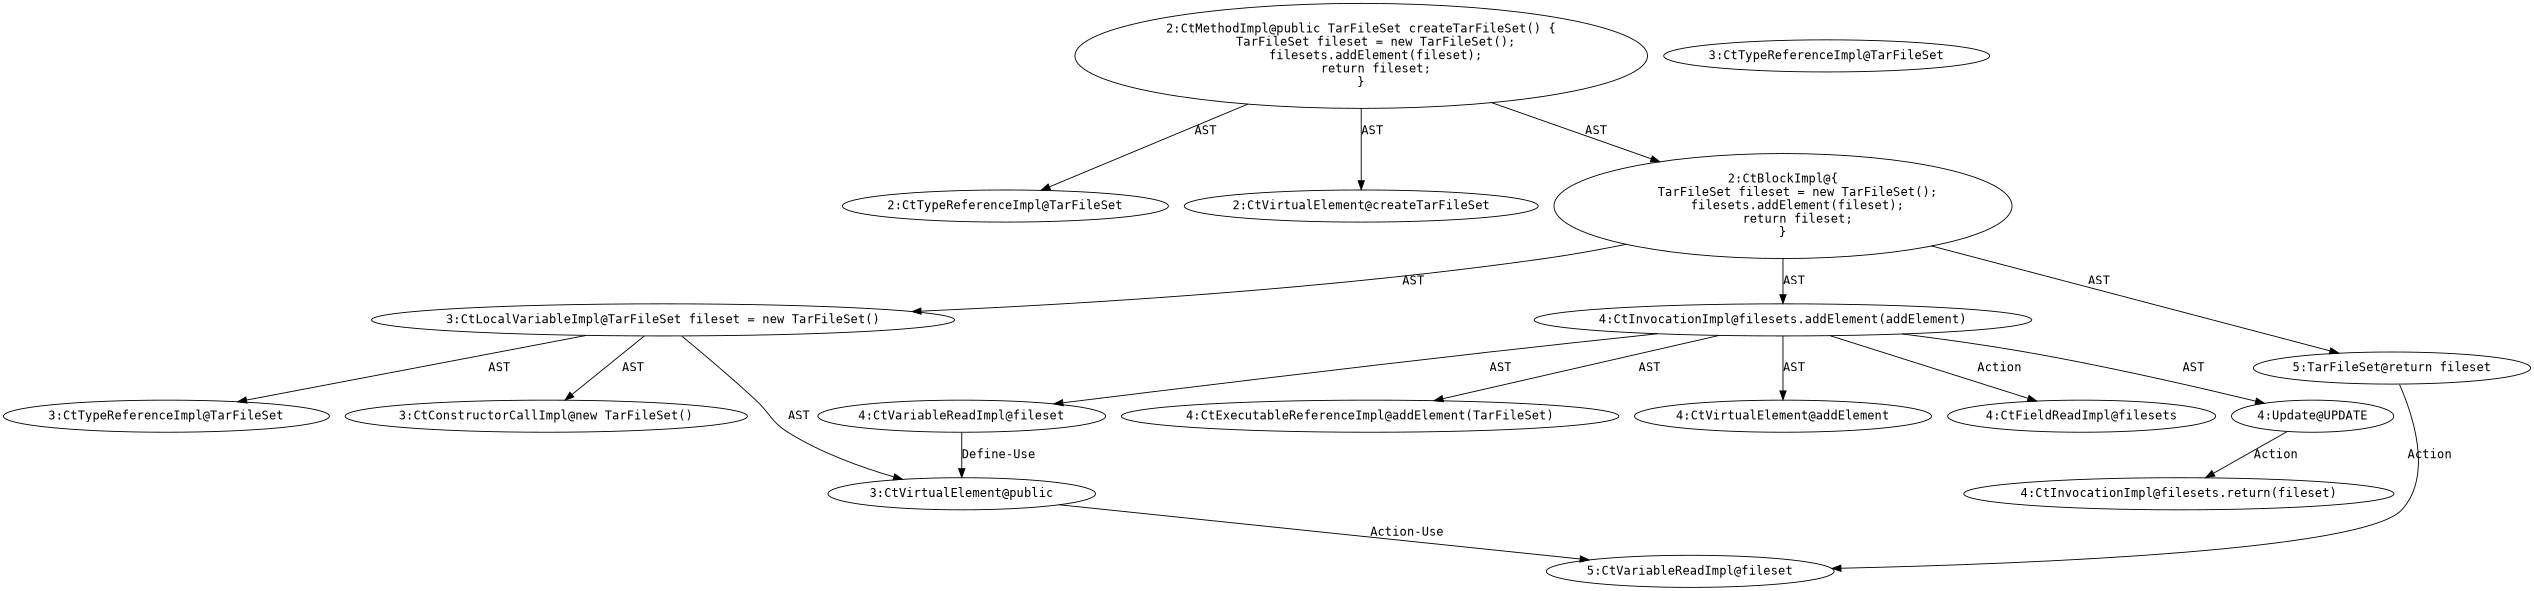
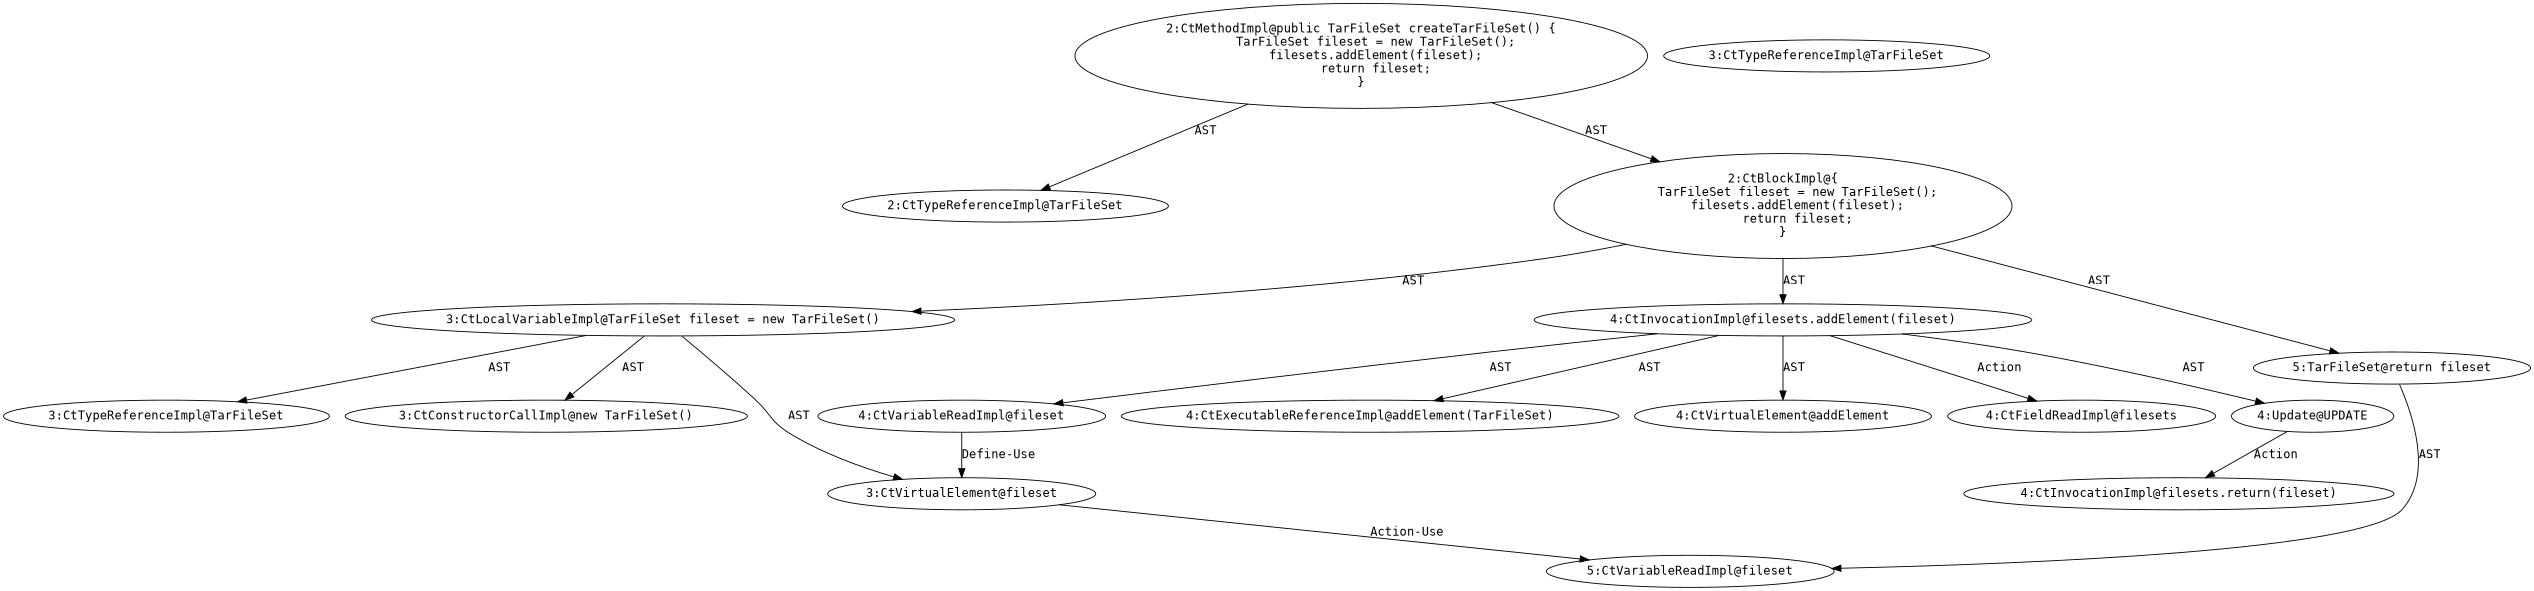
(1361, 206) -> none
(1783, 320) -> (1783, 320)
(2430, 455) -> (2430, 455)
(962, 494) -> (962, 494)
